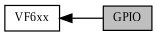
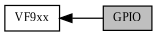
(32, 18) -> (32, 18)
